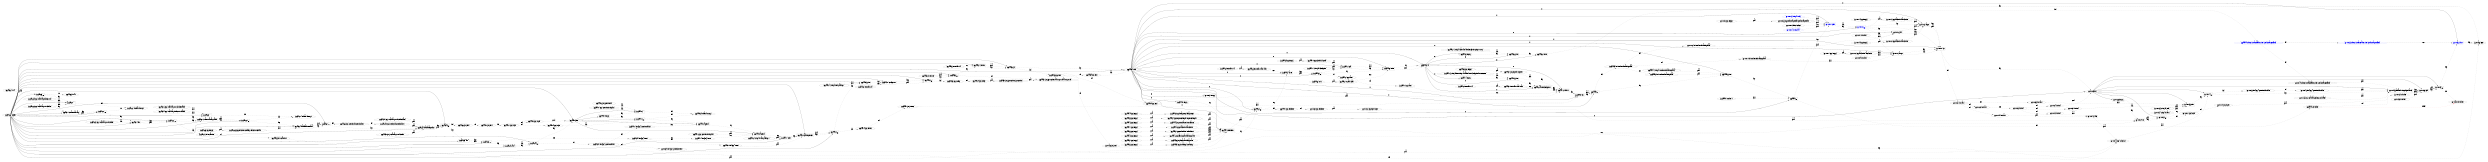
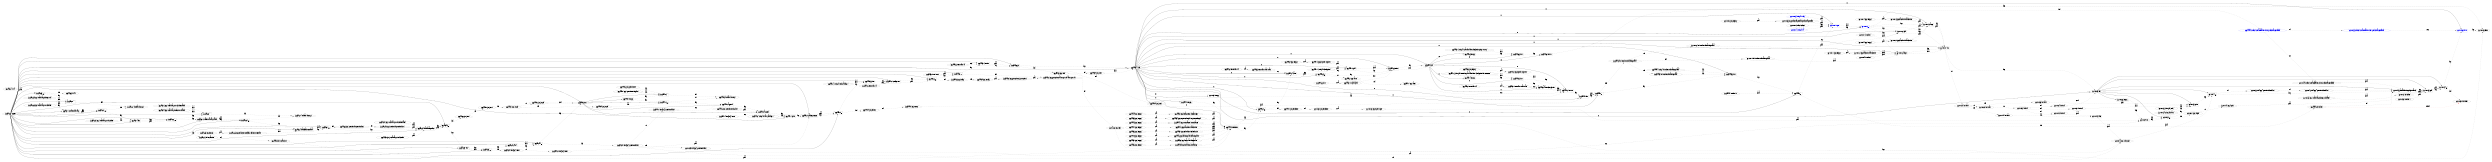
(671, 139) -> none
